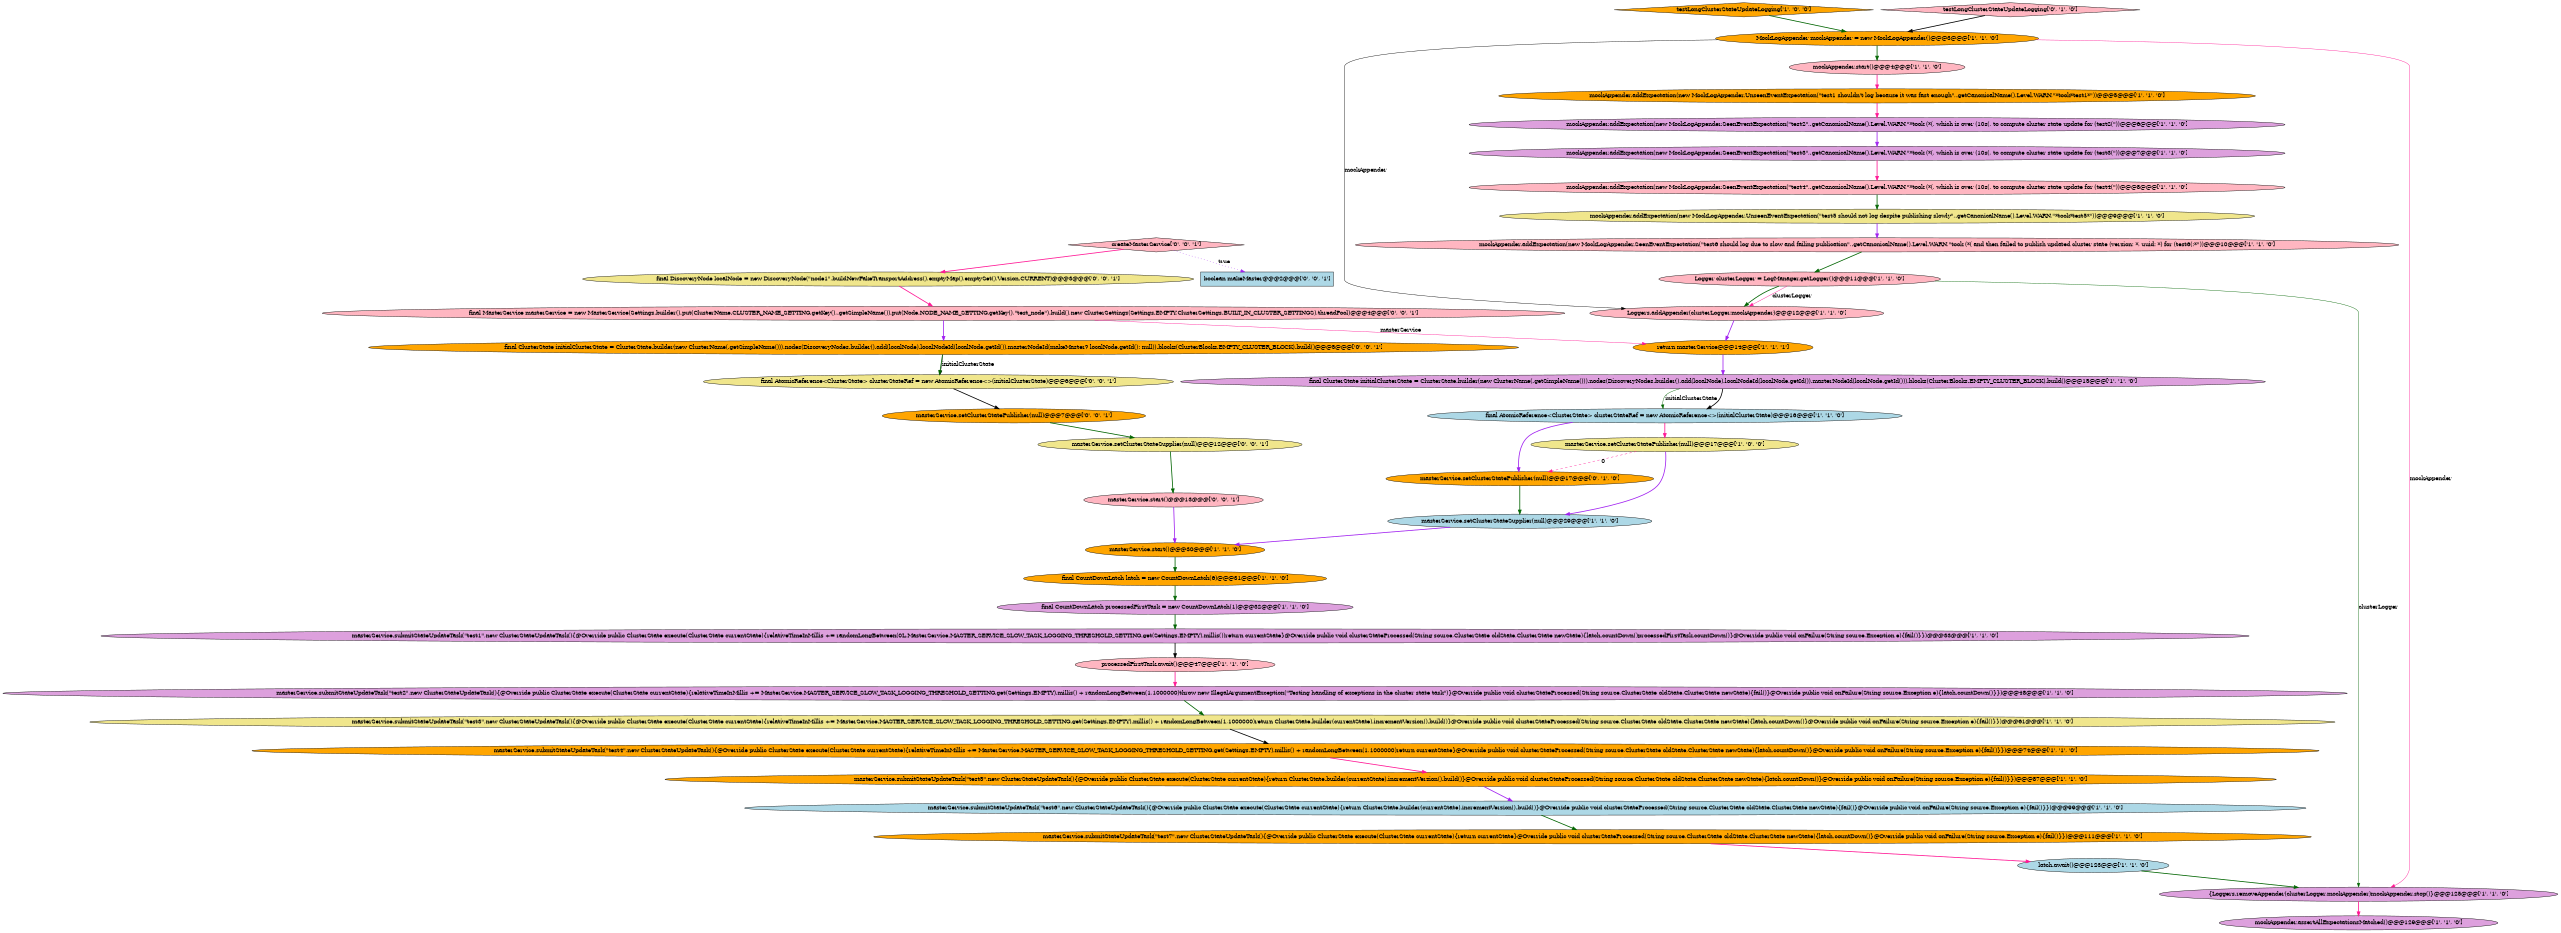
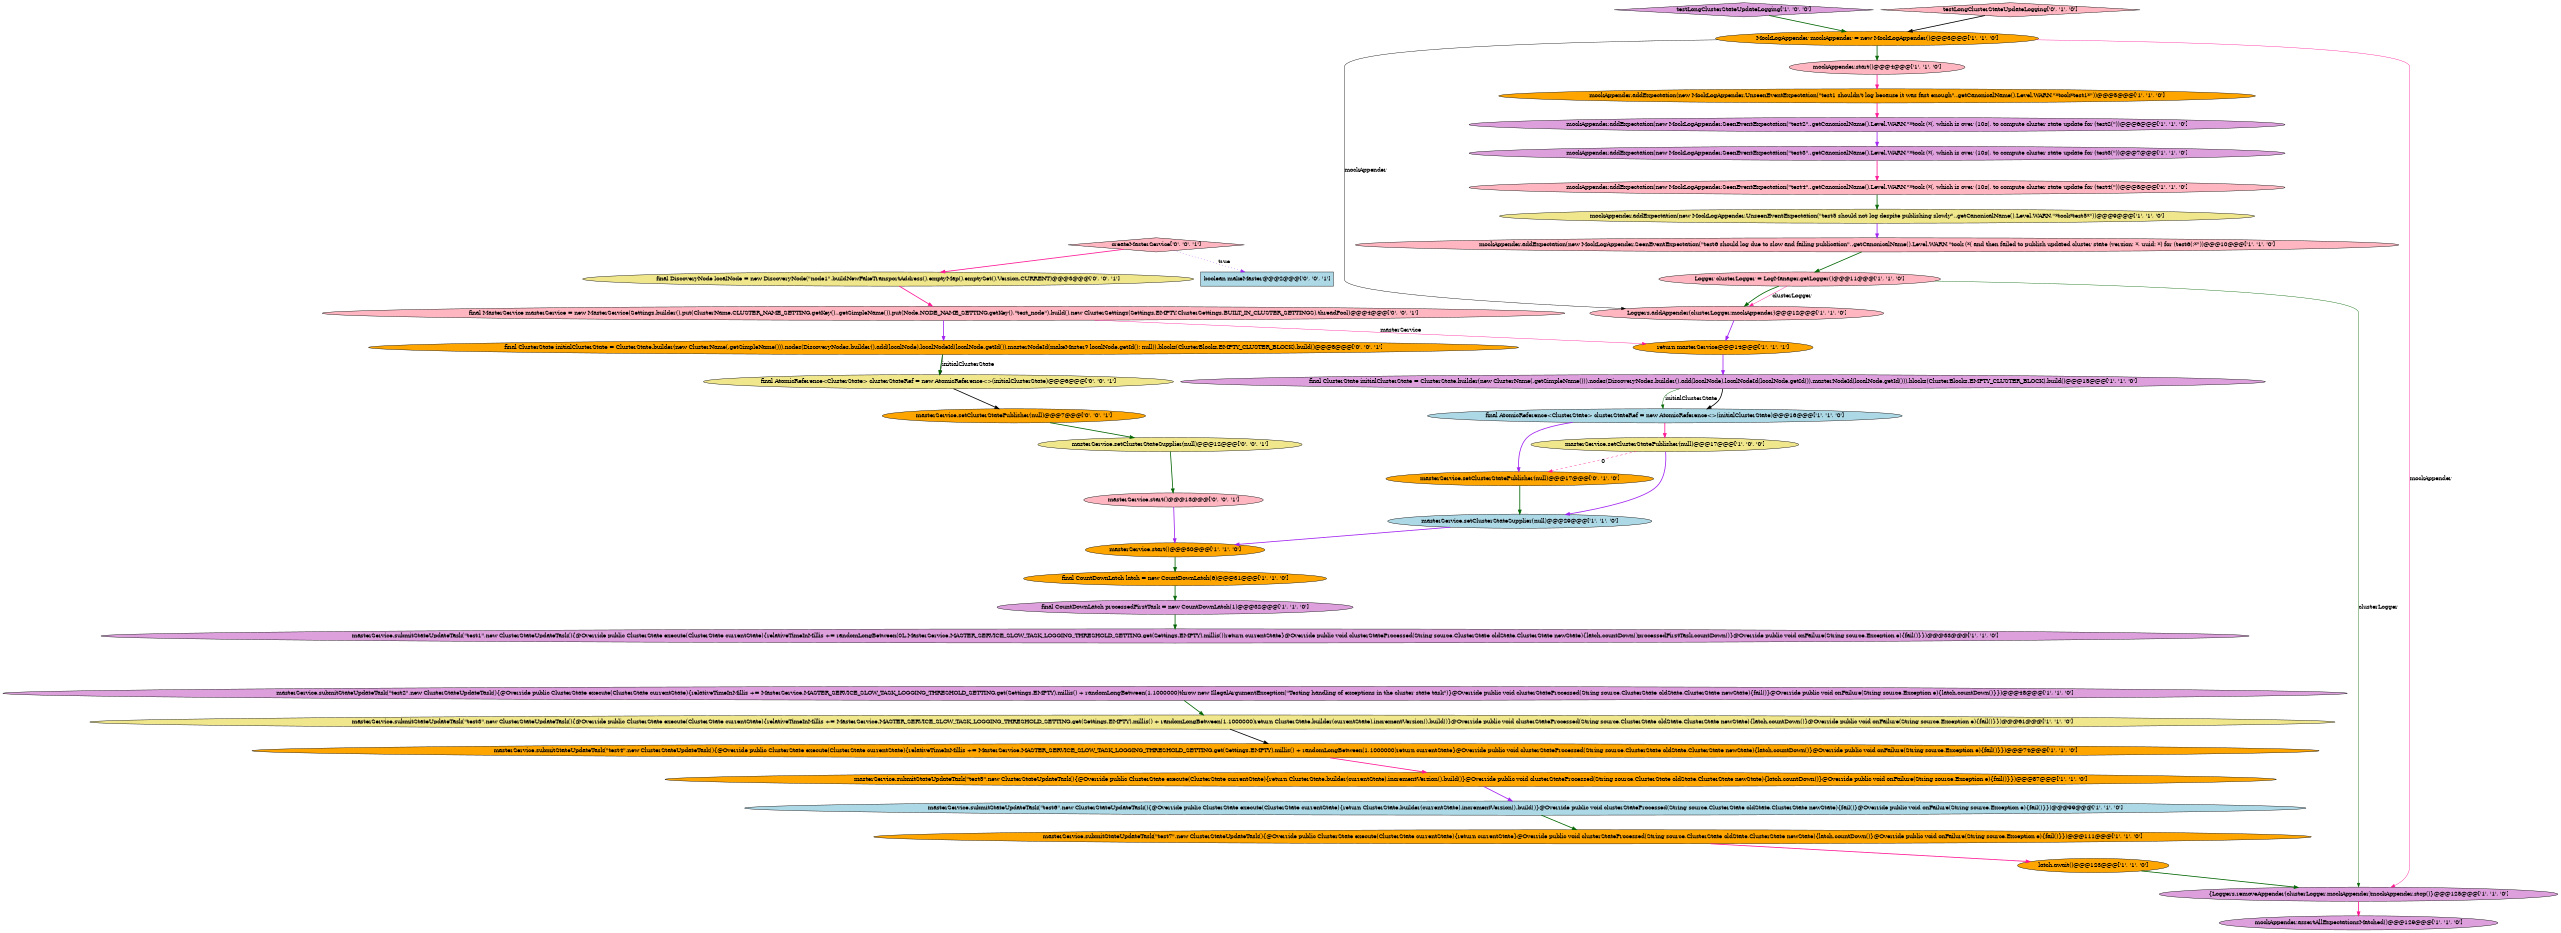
(1744, 10) -> (1744, 10)
(1175, 665) -> none
(2093, 866) -> (2093, 866)
